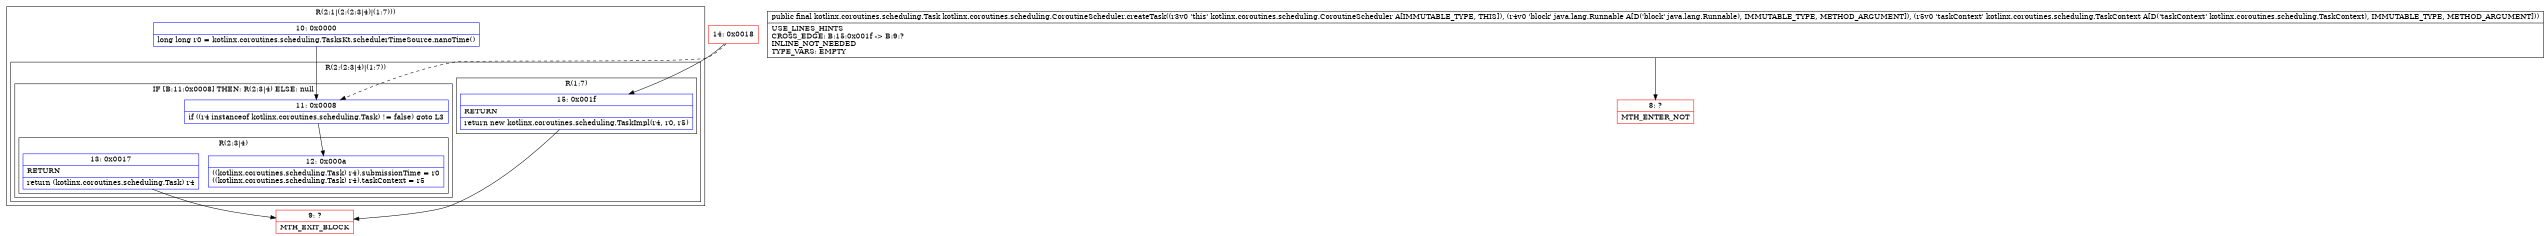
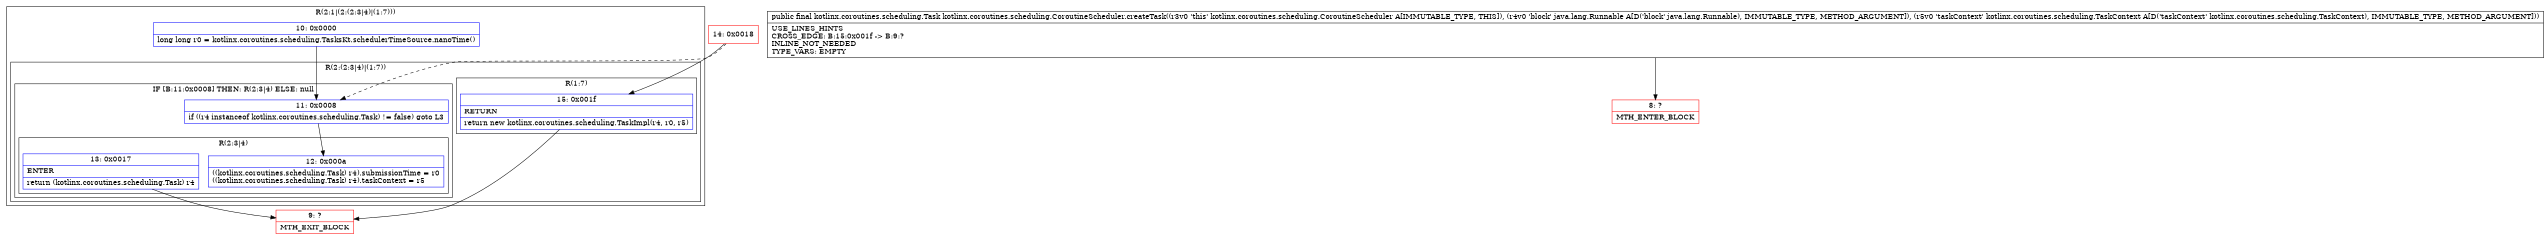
(1655, 117) -> (1655, 117)
(44, 171) -> (41, 171)
